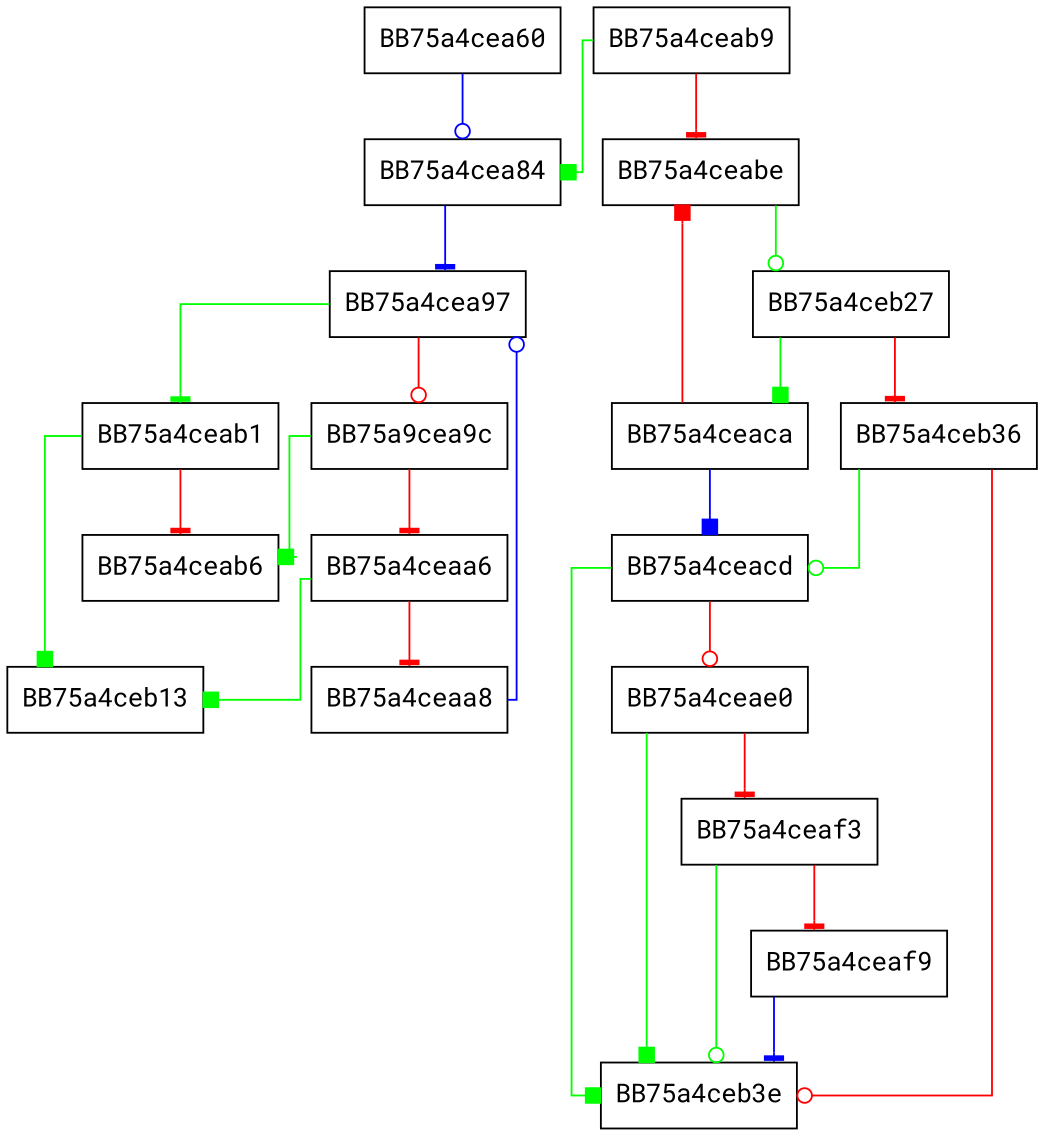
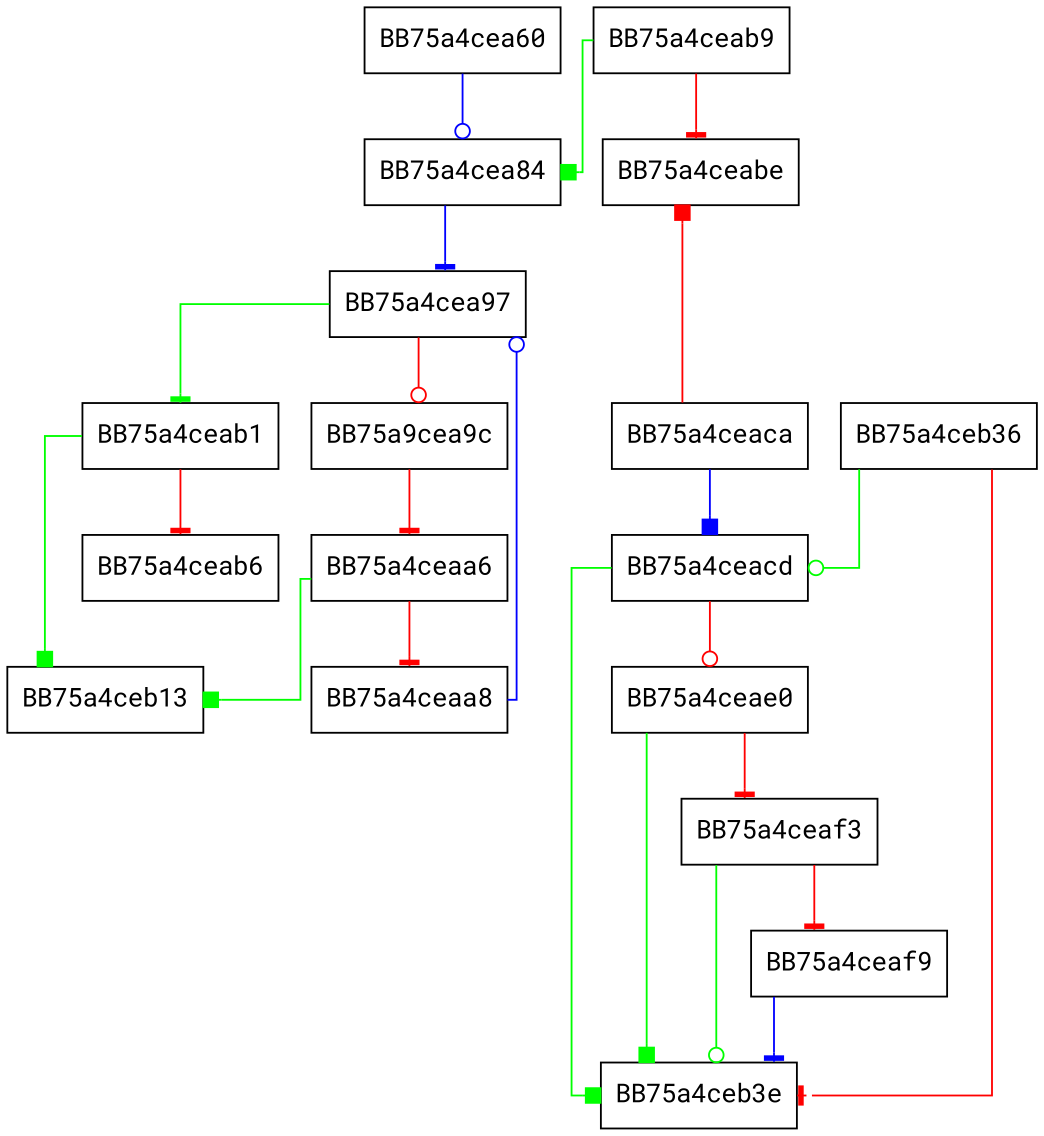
(851, 304) -> none
(289, 486) -> none
(992, 873) -> (992, 873)
